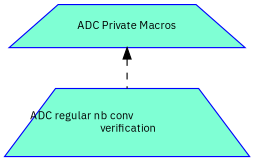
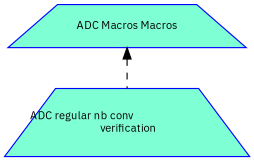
(127, 26) -> (127, 26)
